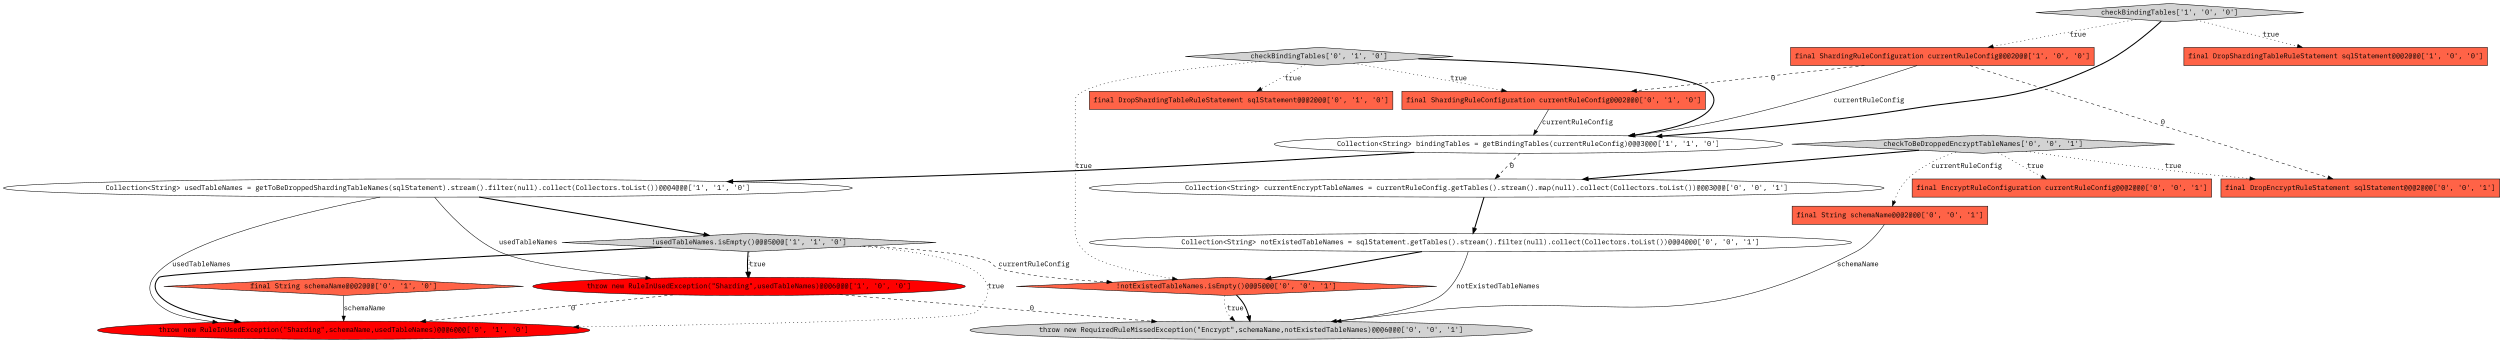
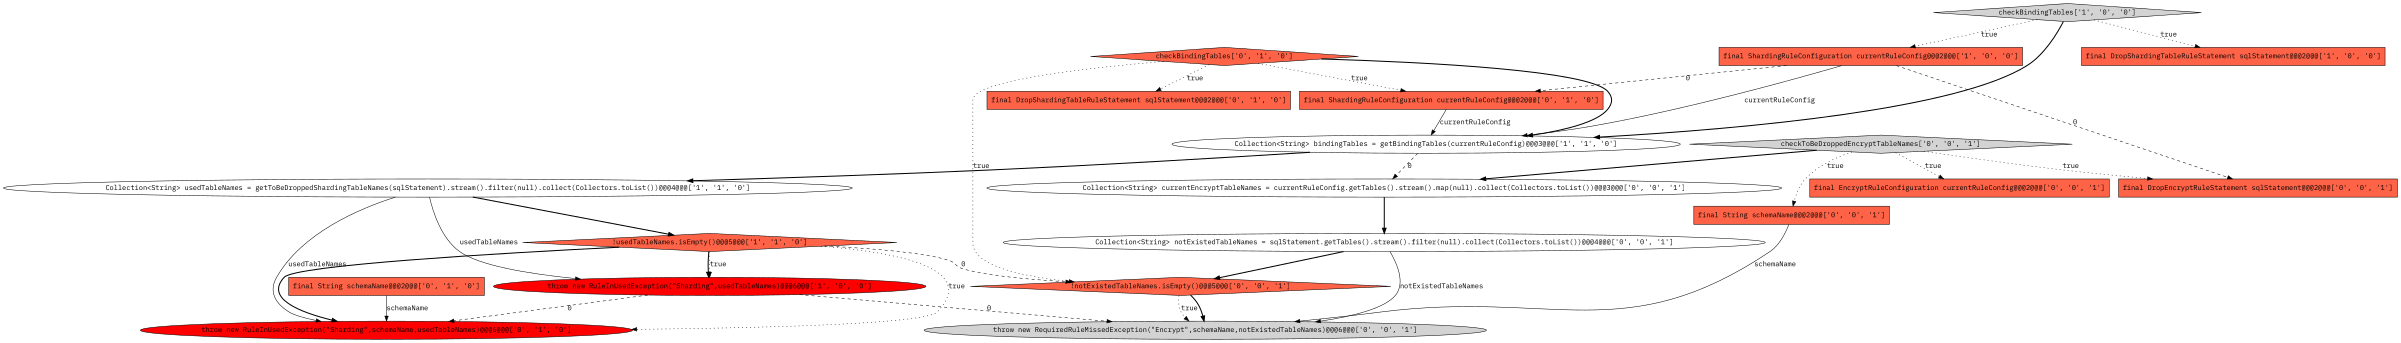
(1319, 56) -> (1224, 56)
(1967, 166) -> (1836, 166)
(749, 243) -> (710, 243)
(1034, 264) -> (964, 264)
(344, 286) -> (387, 286)
